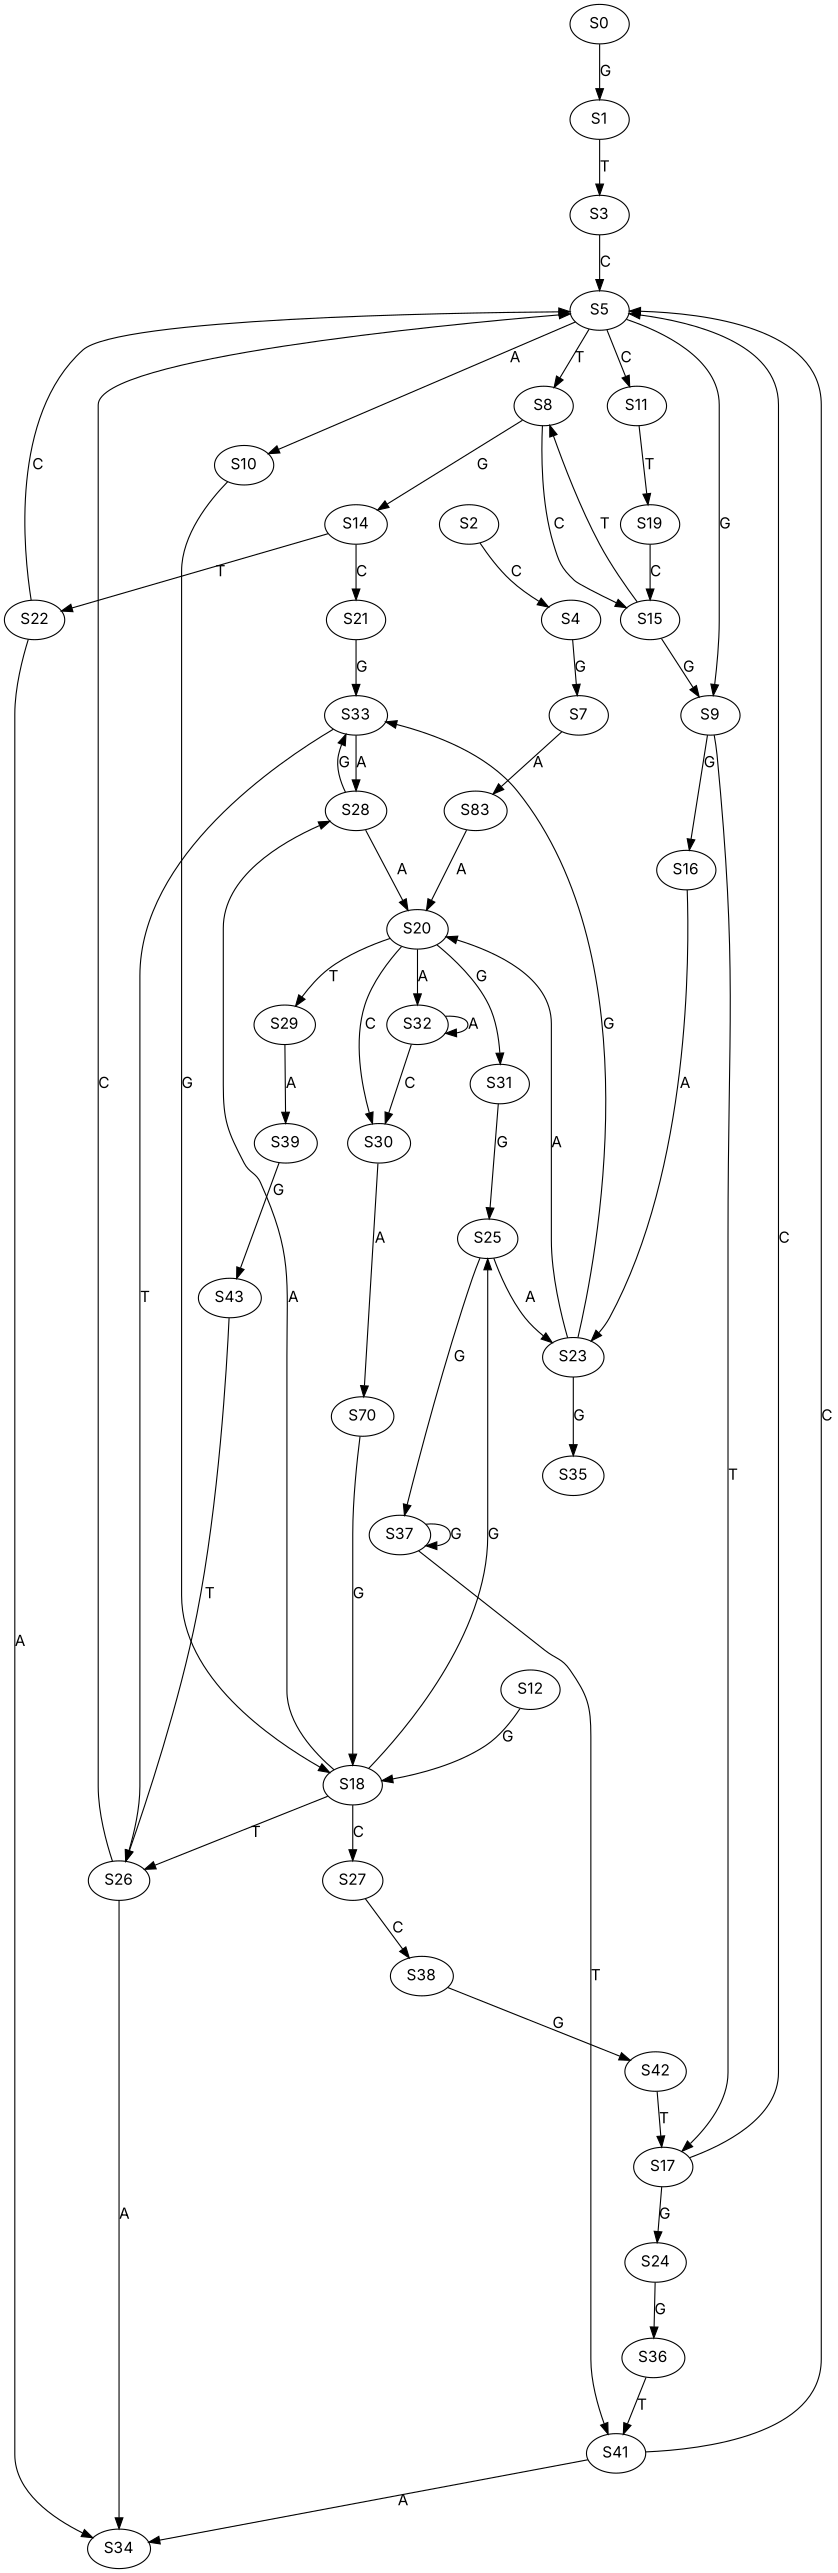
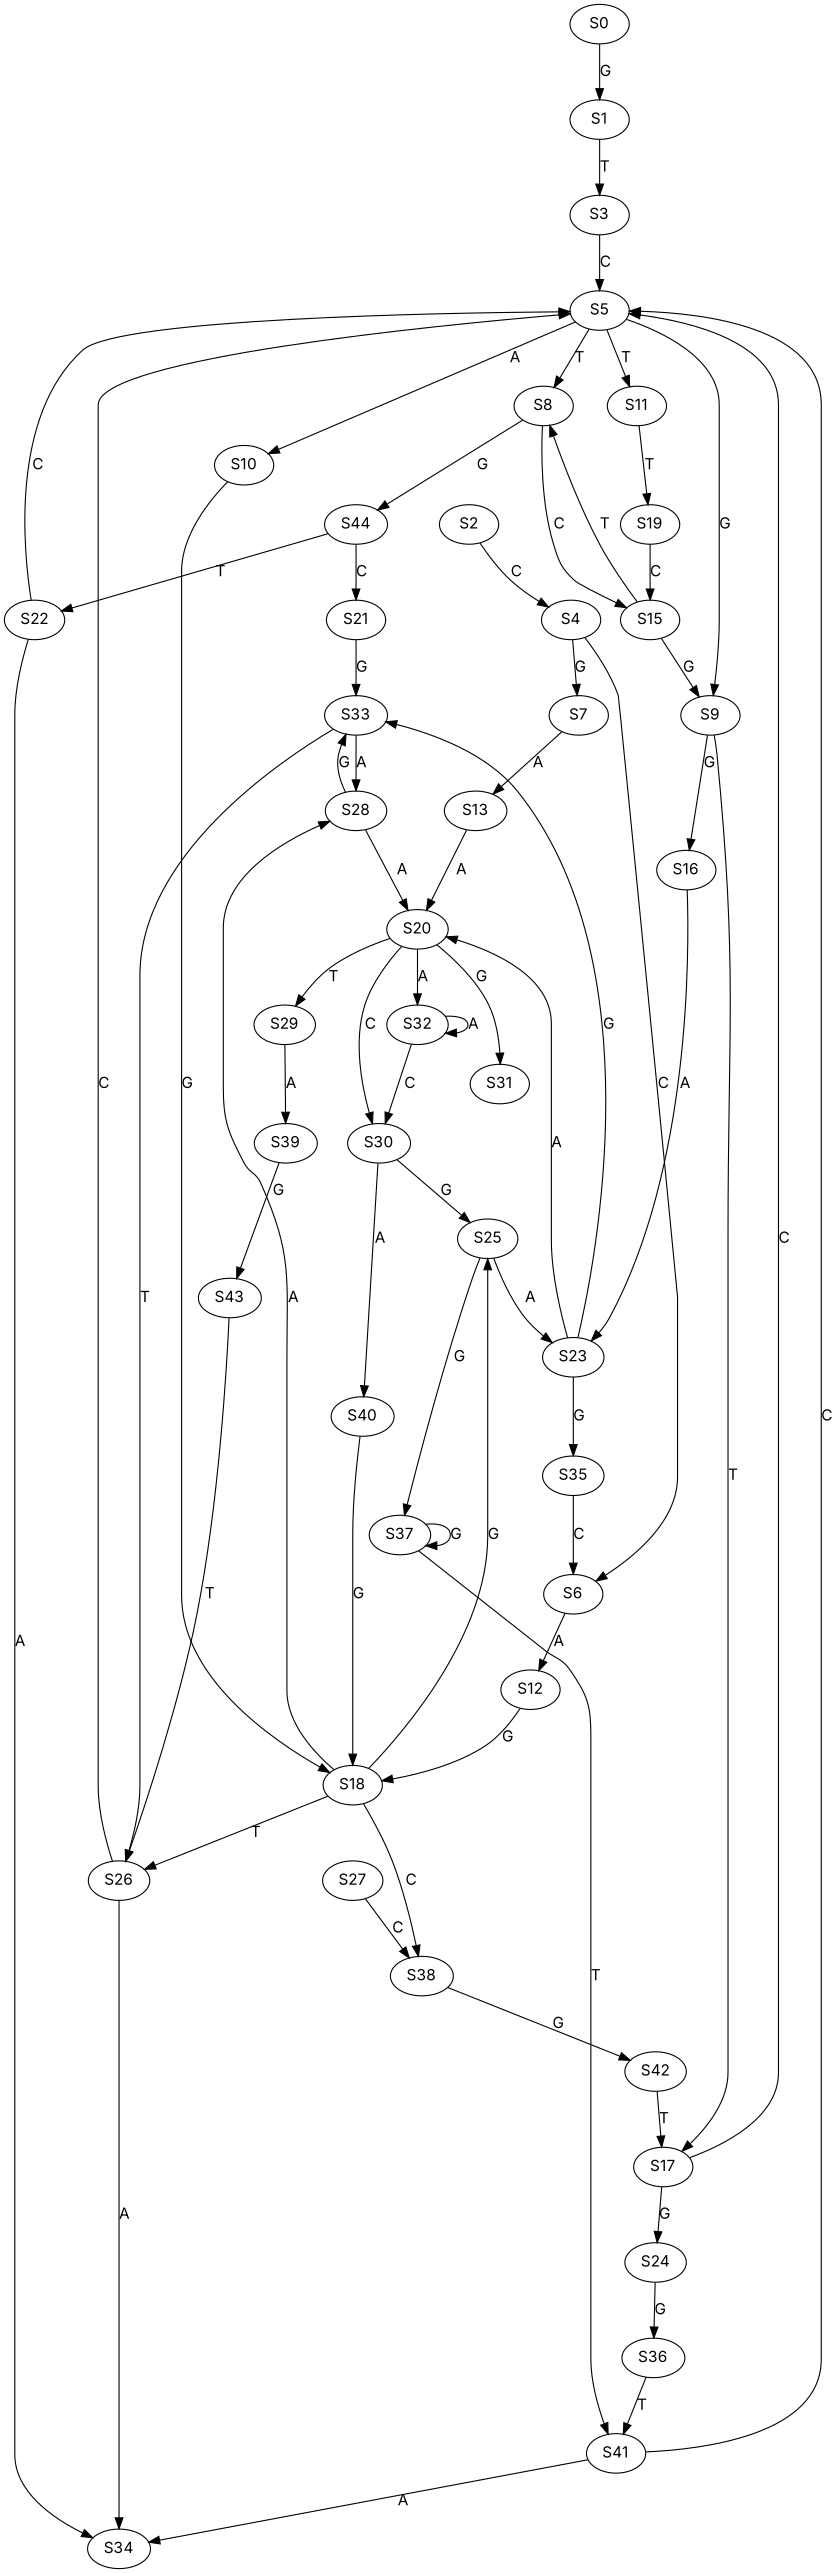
(627, 358) -> (627, 358)
(356, 524) -> (356, 524)
(476, 811) -> (476, 811)
(494, 1156) -> (429, 1187)
(363, 1417) -> (363, 1417)
none -> (573, 1594)
(353, 1827) -> (396, 1872)
